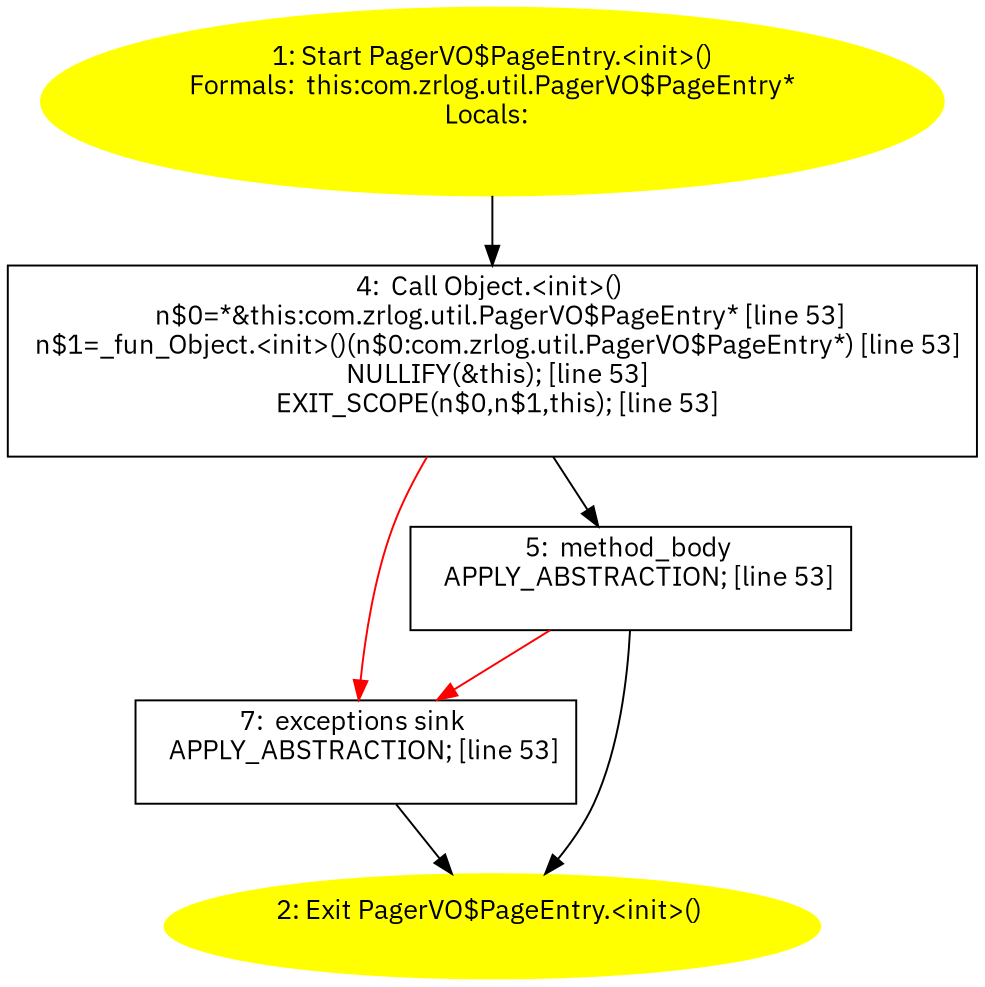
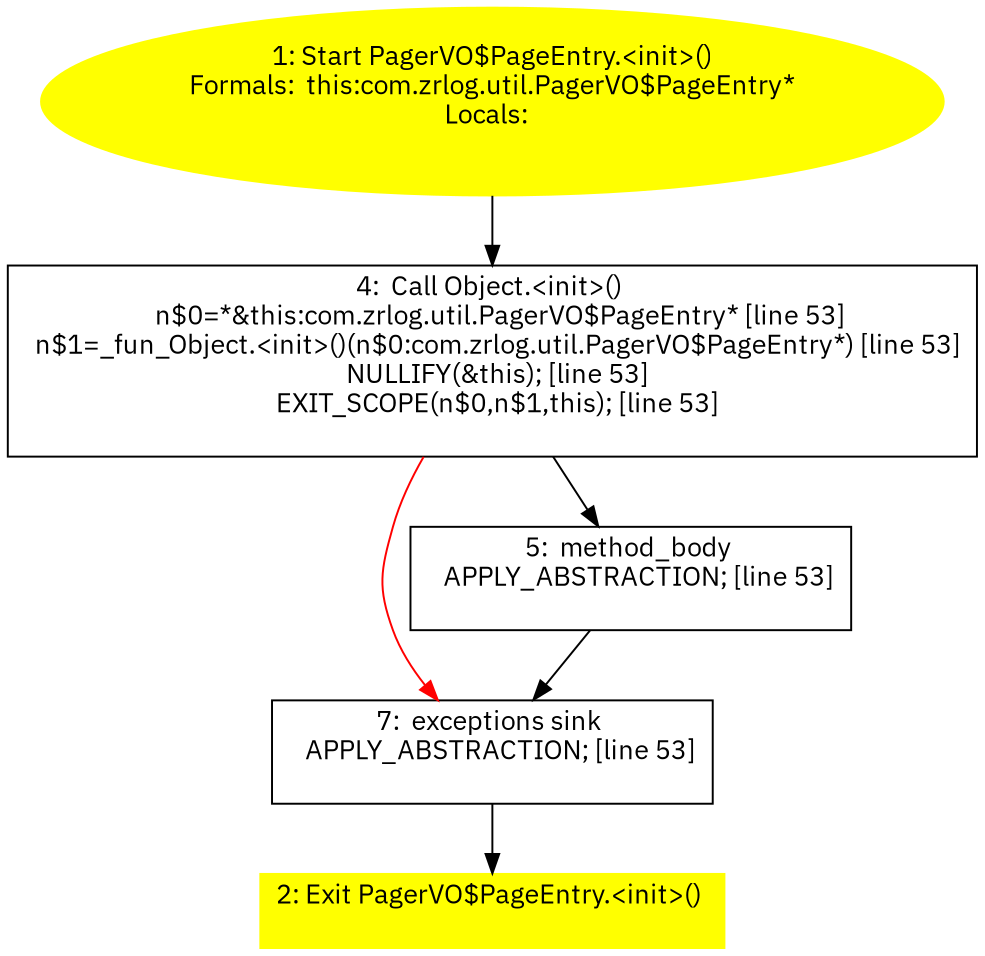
(502, 660) -> (568, 657)
(612, 751) -> none
(492, 926) -> (492, 911)
